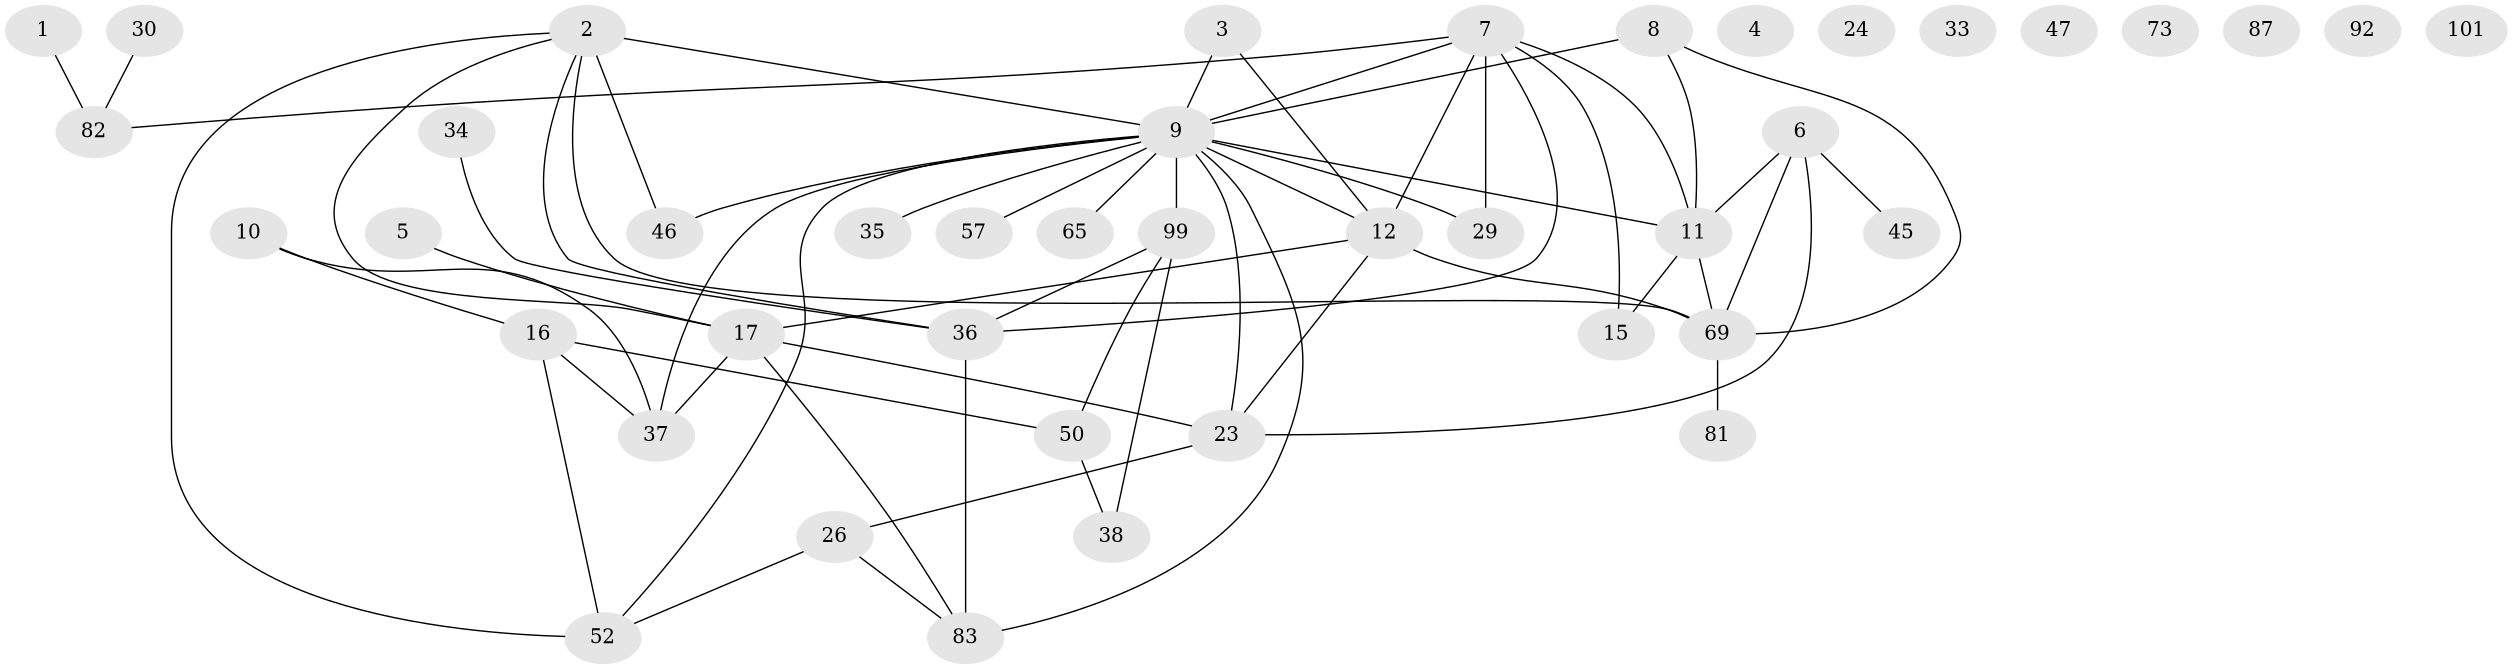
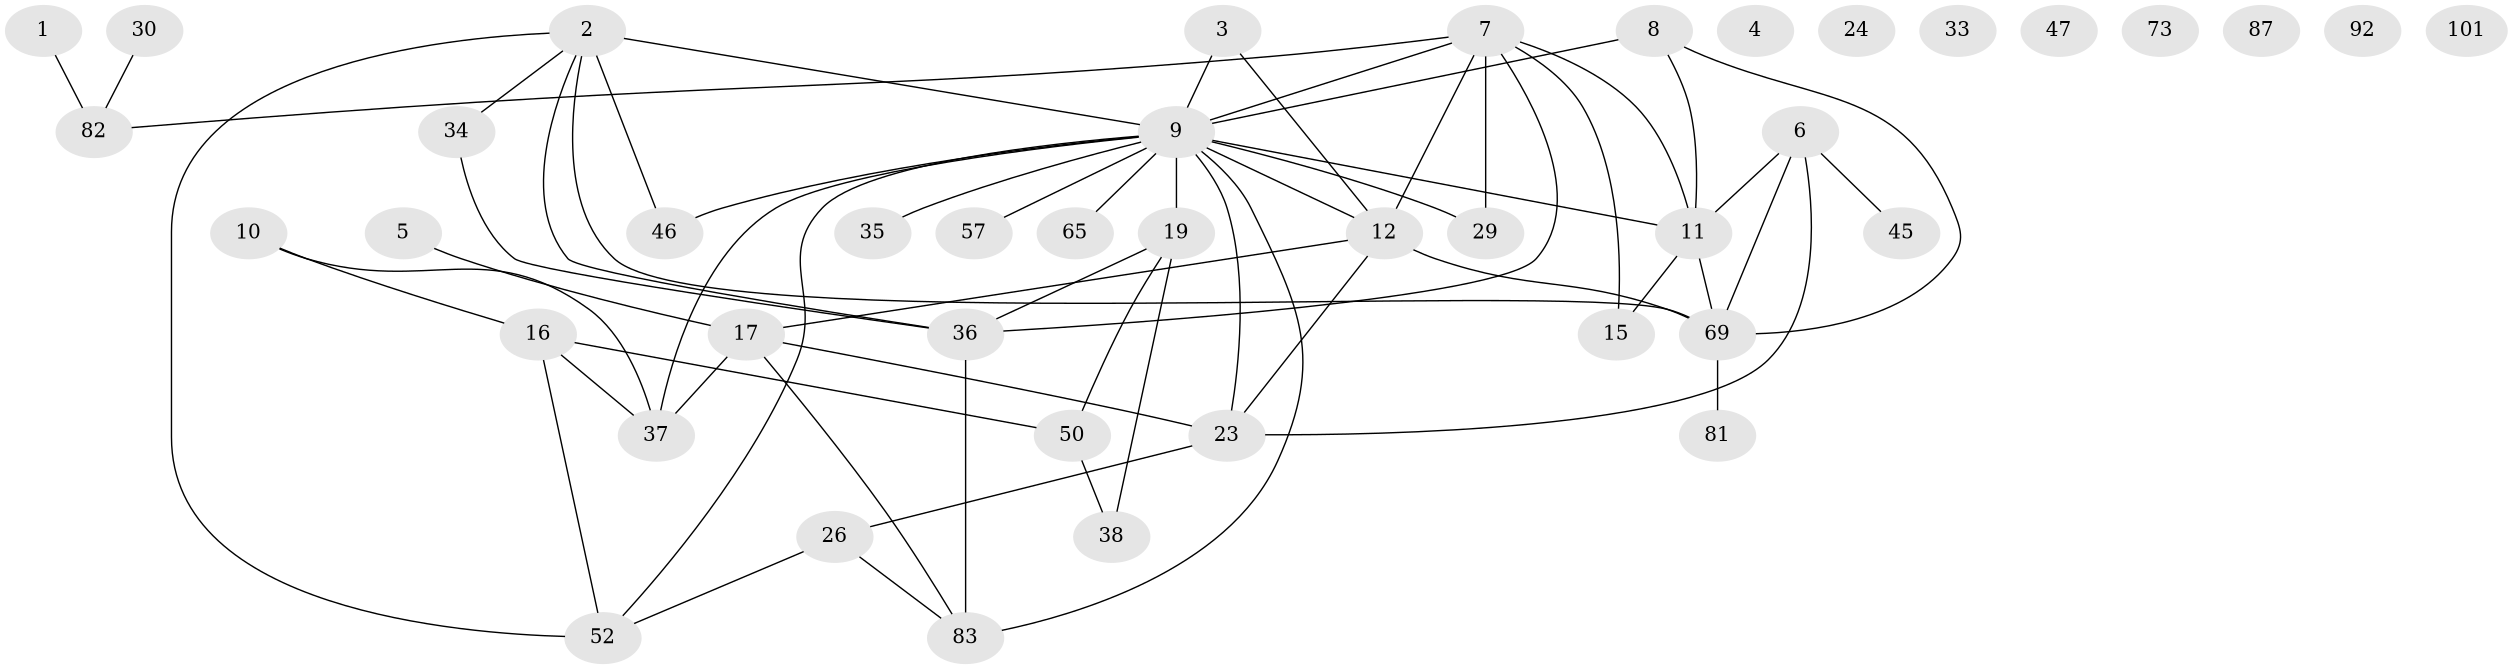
(1176, 233) -> (1176, 233)
(350, 254) -> (522, 82)
